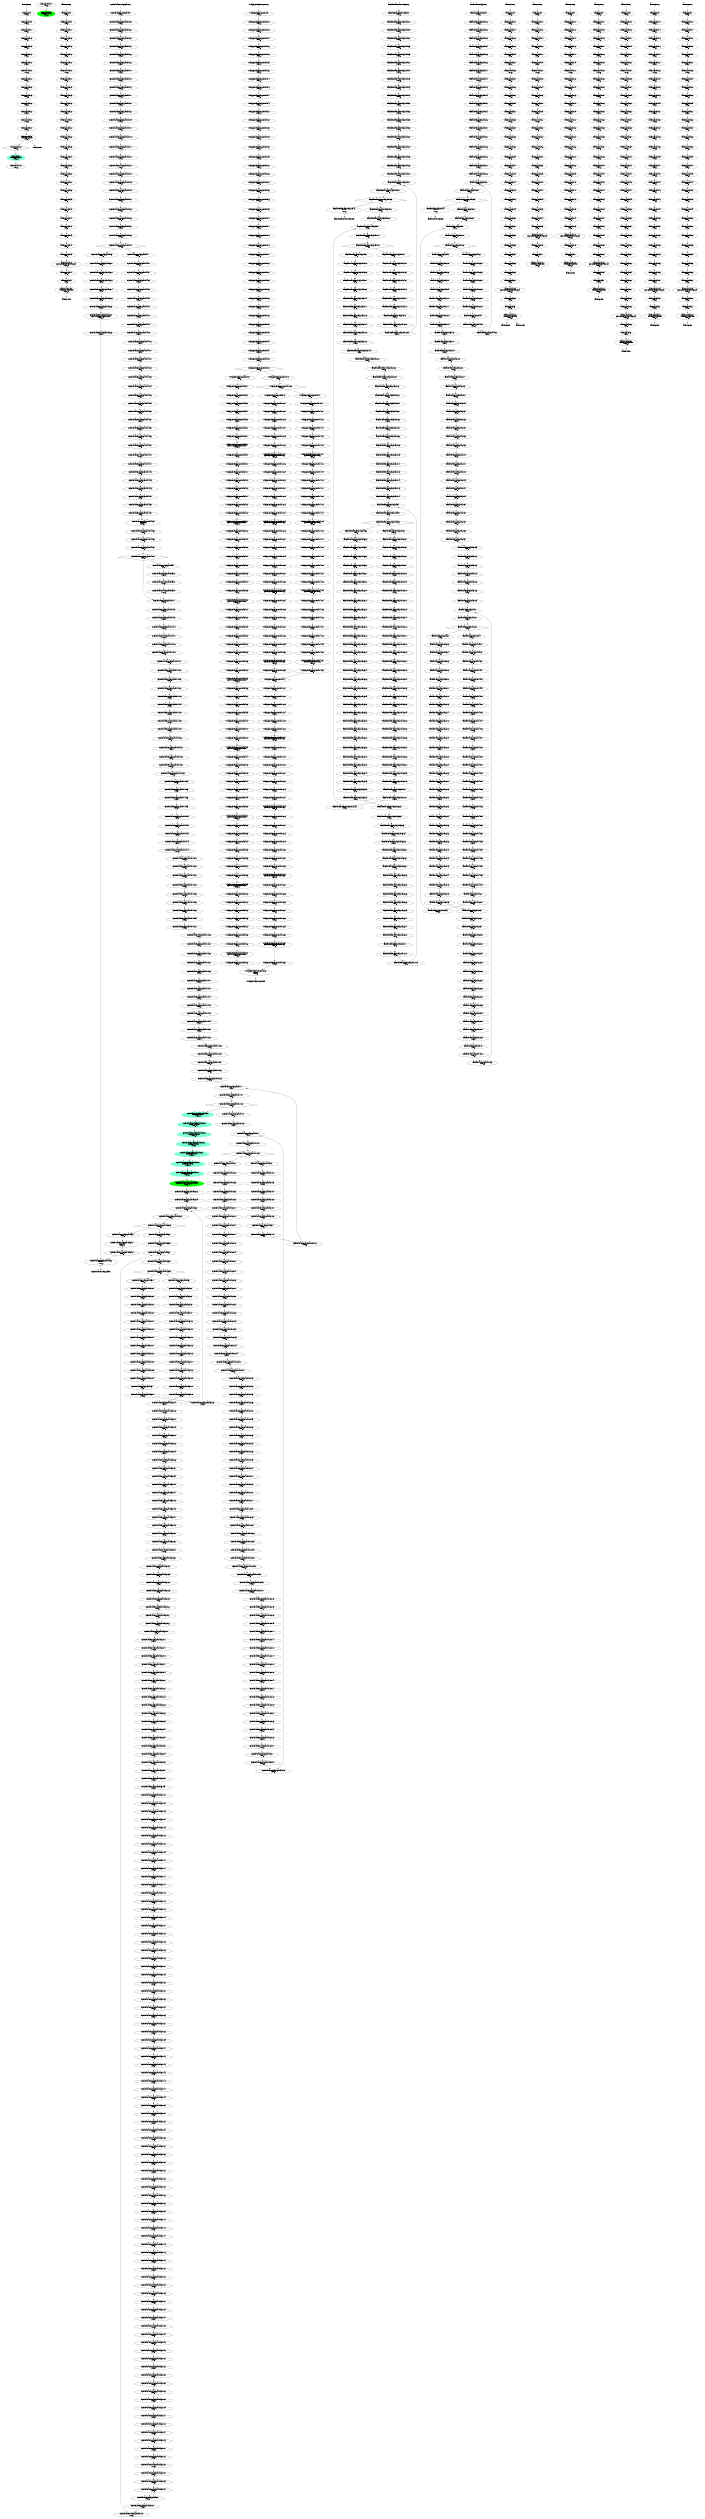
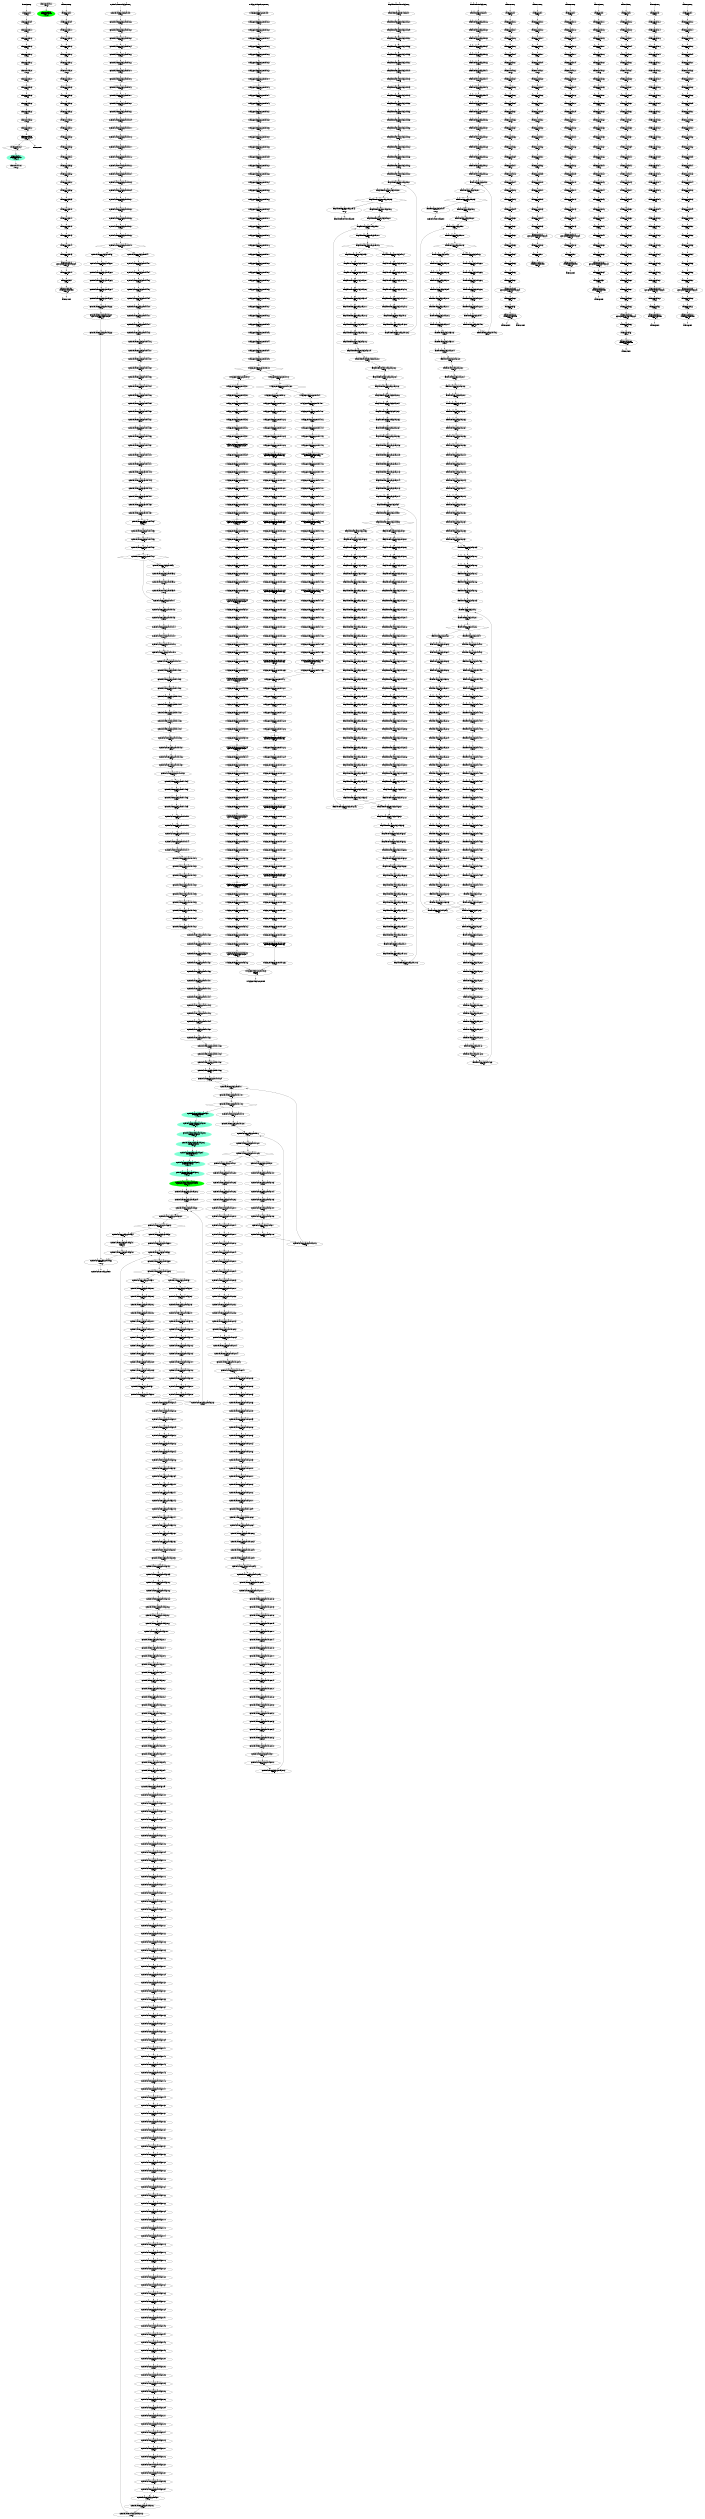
(436, 219) -> (436, 219)
